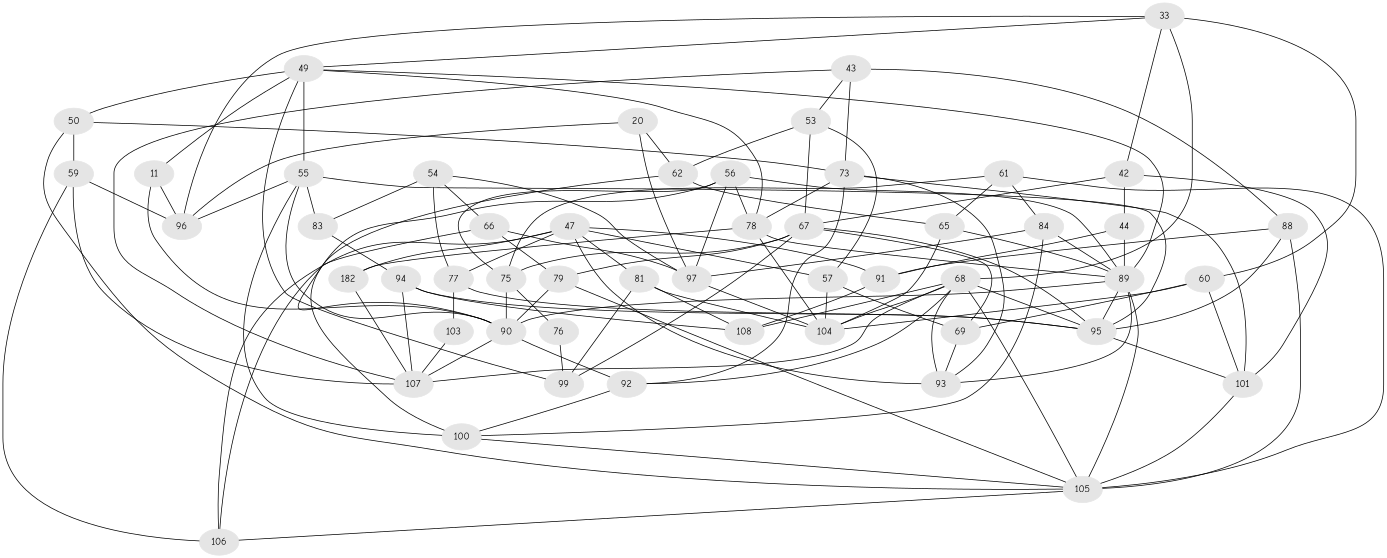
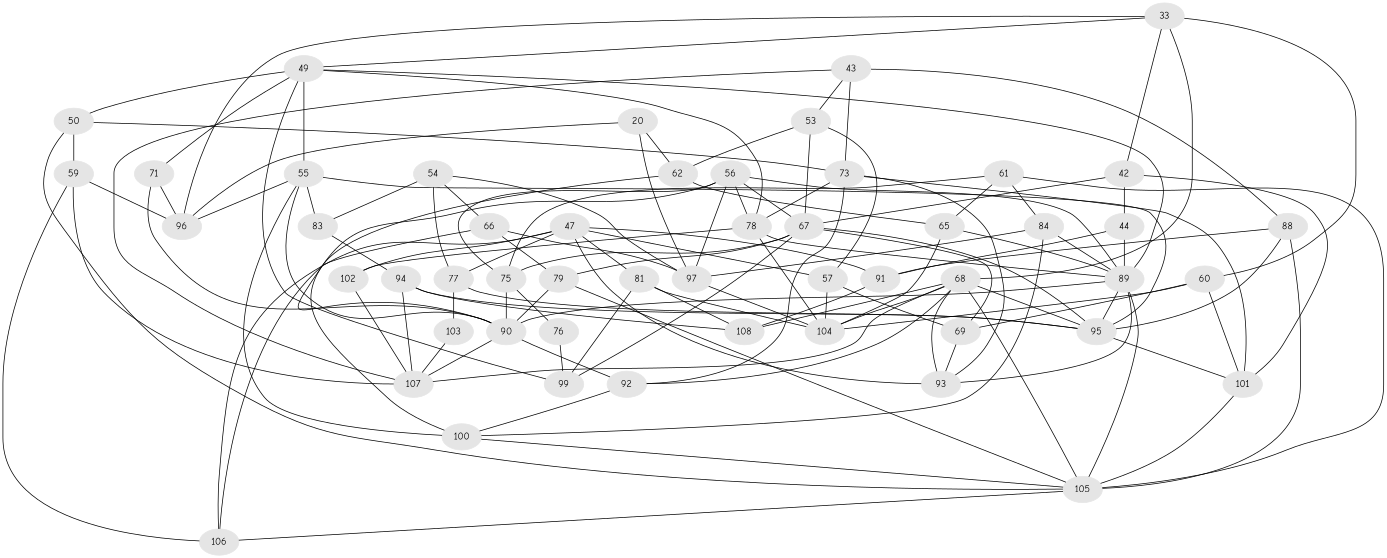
(154, 174) -> (154, 174)
none -> (777, 207)
(348, 279) -> (348, 279)
